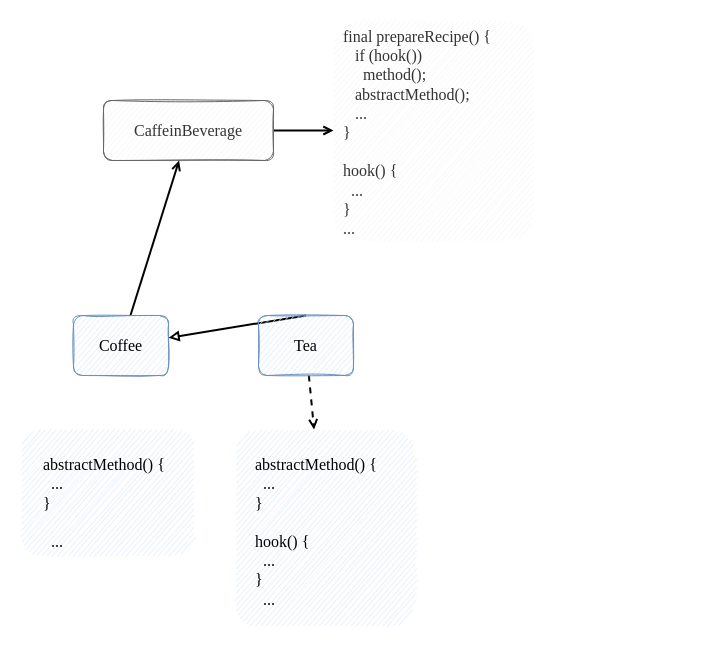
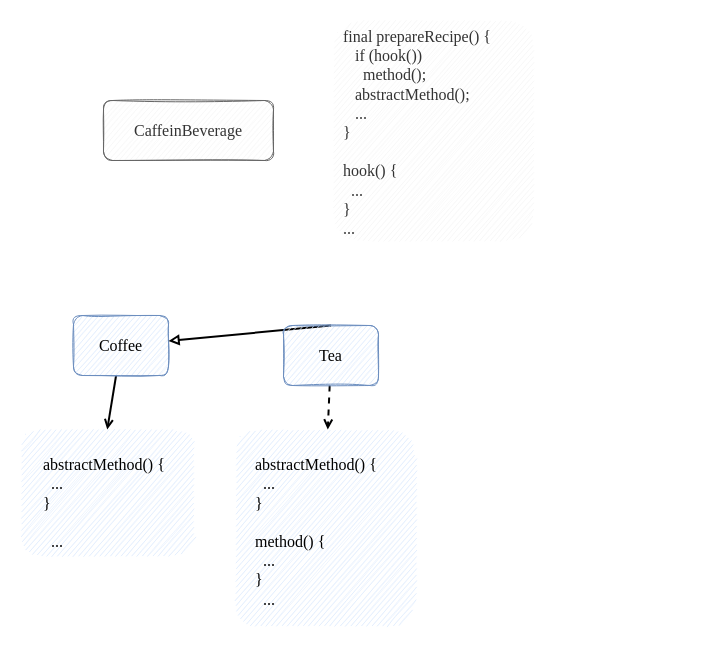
(302, 131) -> none
(154, 240) -> (112, 401)
(306, 346) -> (331, 356)
(314, 504) -> (314, 504)
